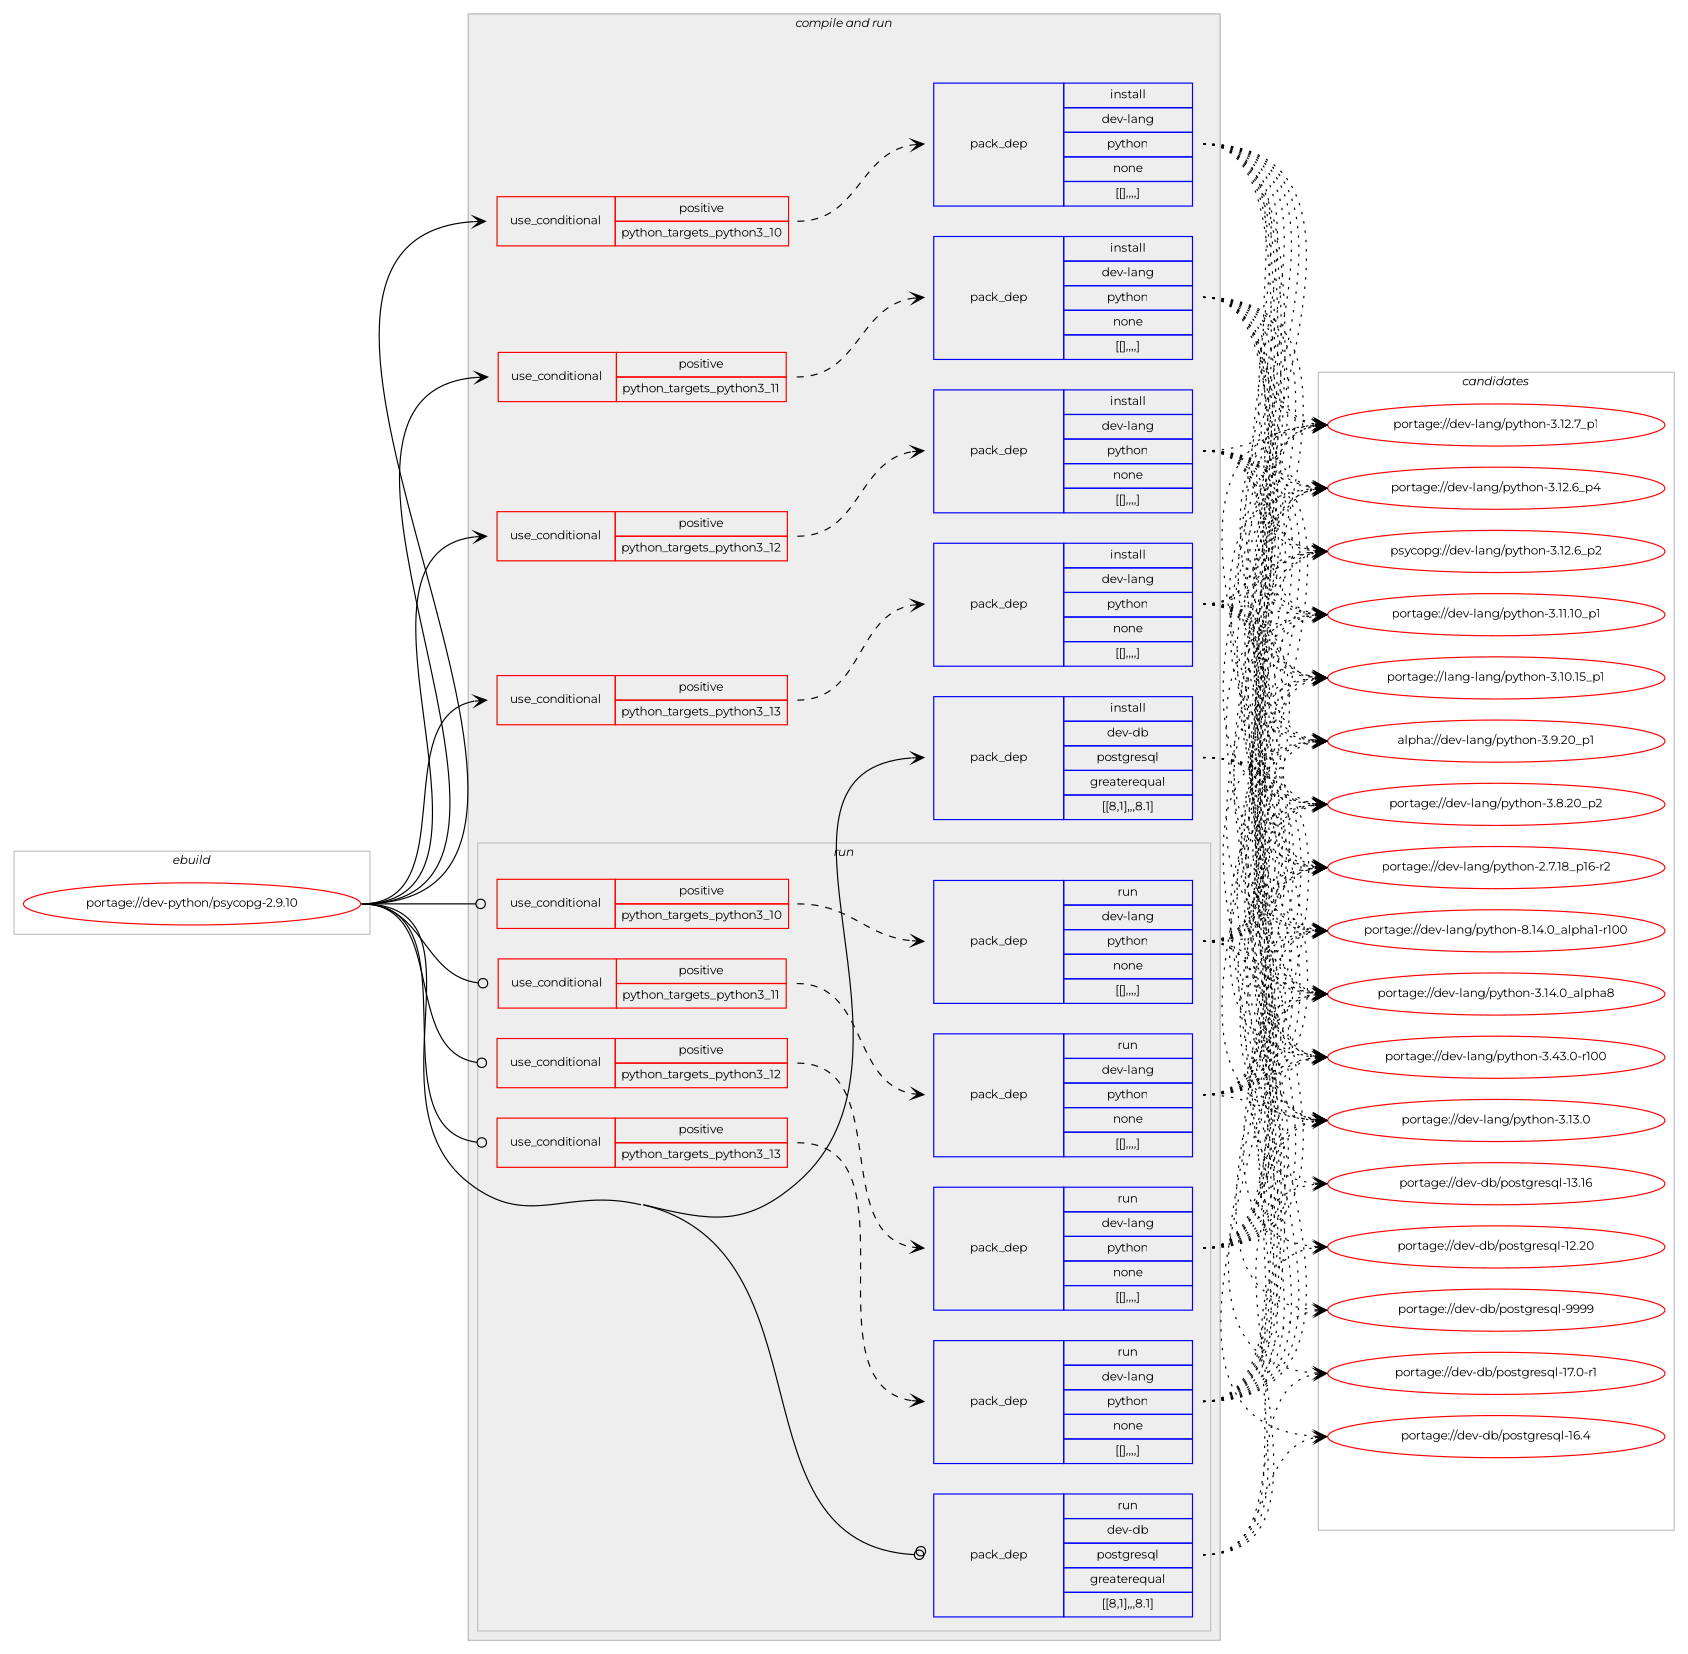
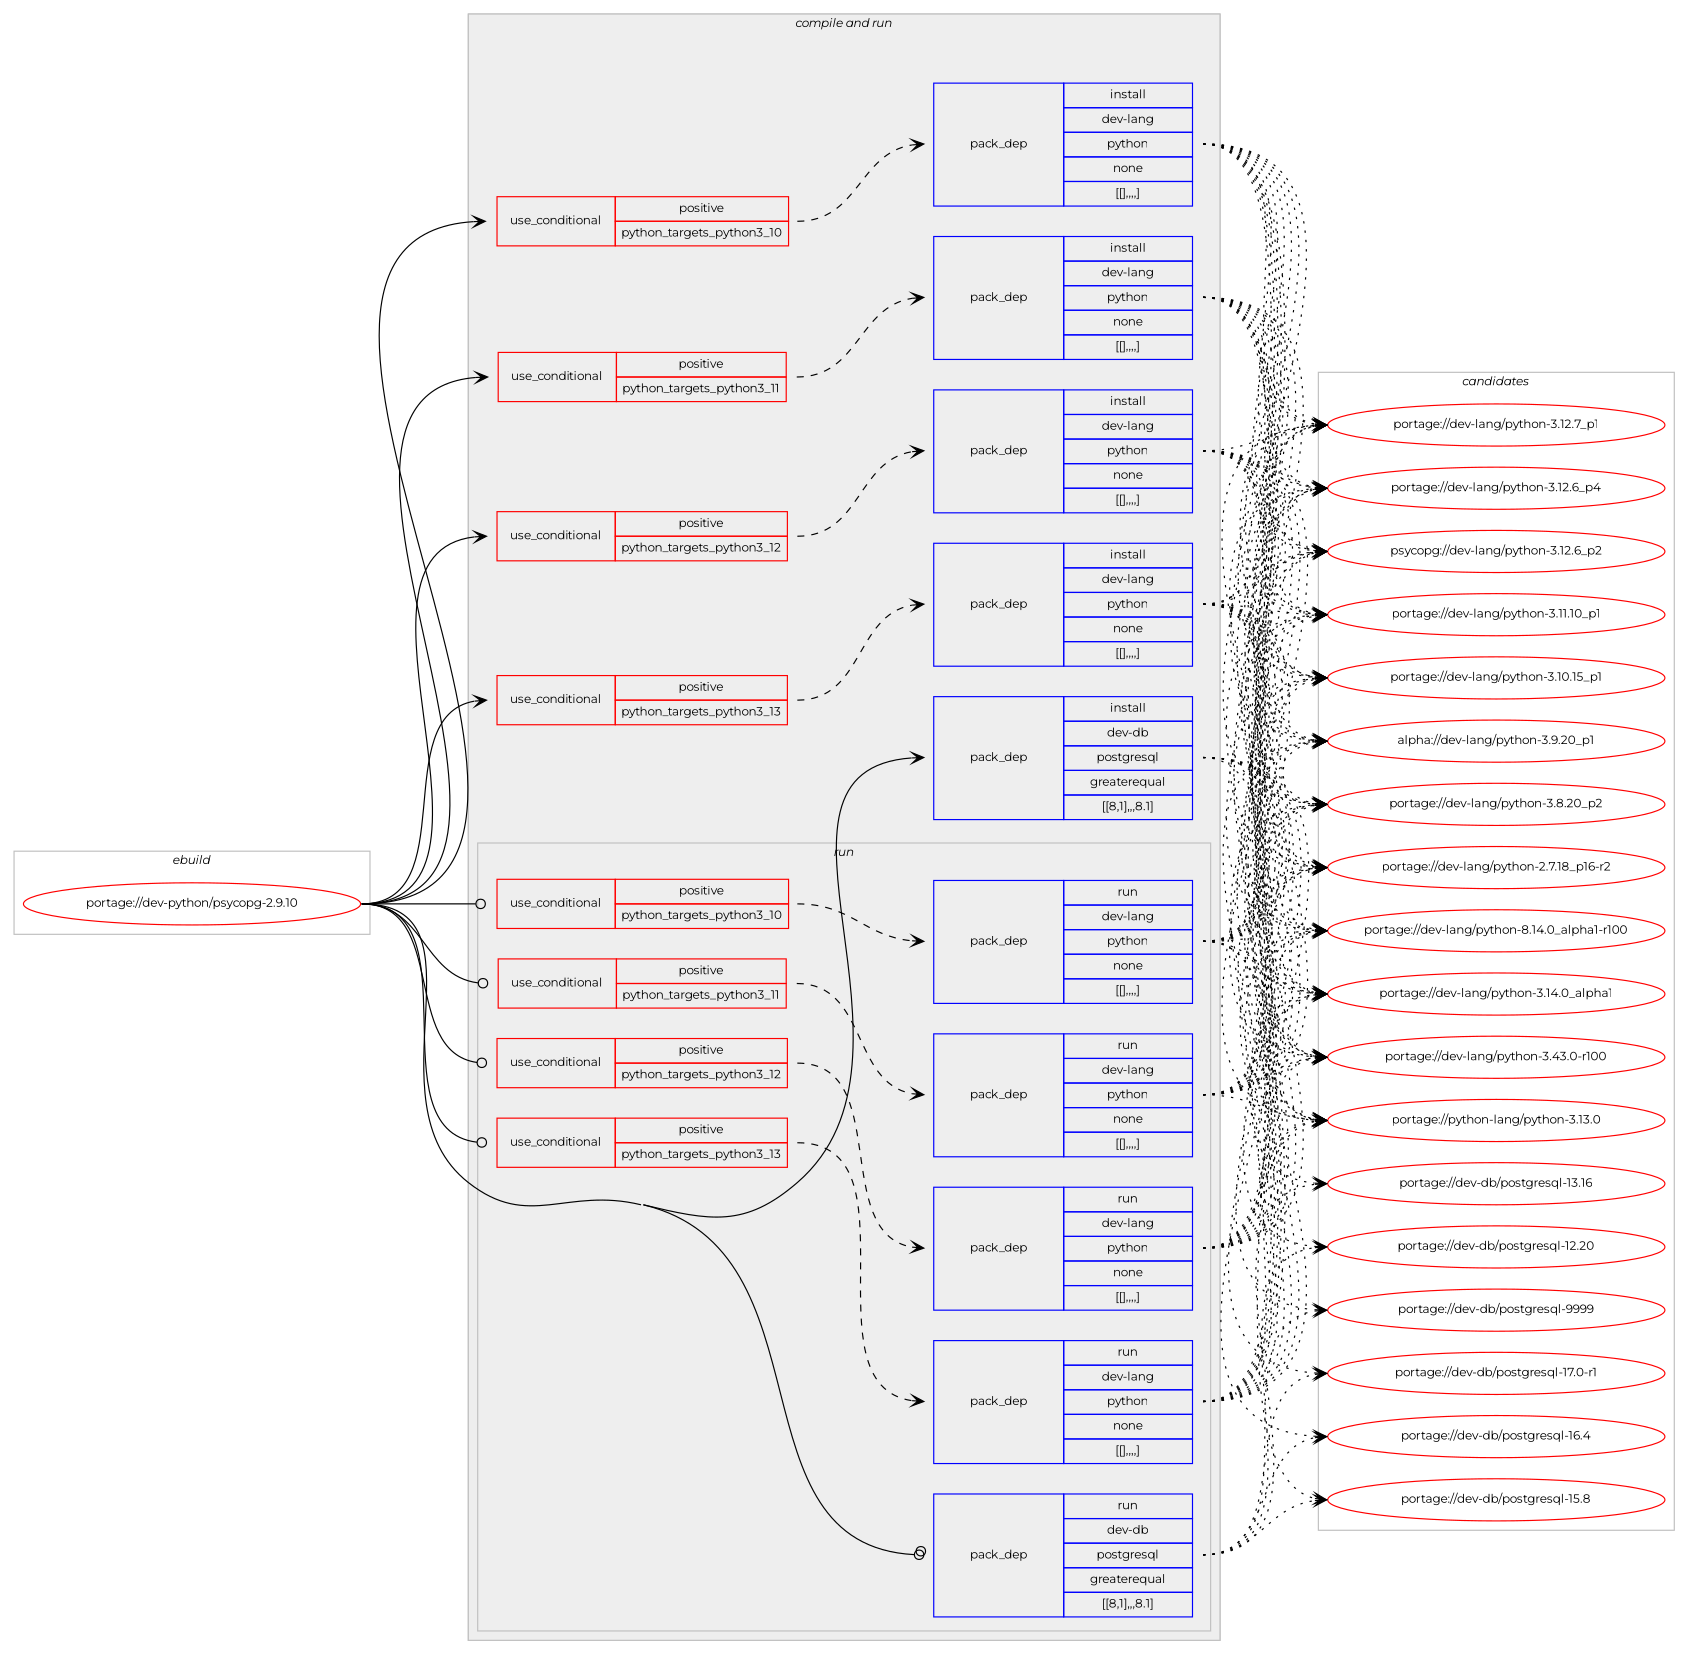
(1496, 678) -> (1496, 678)
(1496, 994) -> (1496, 994)
(1496, 1120) -> (1496, 1120)
none -> (1496, 1500)
